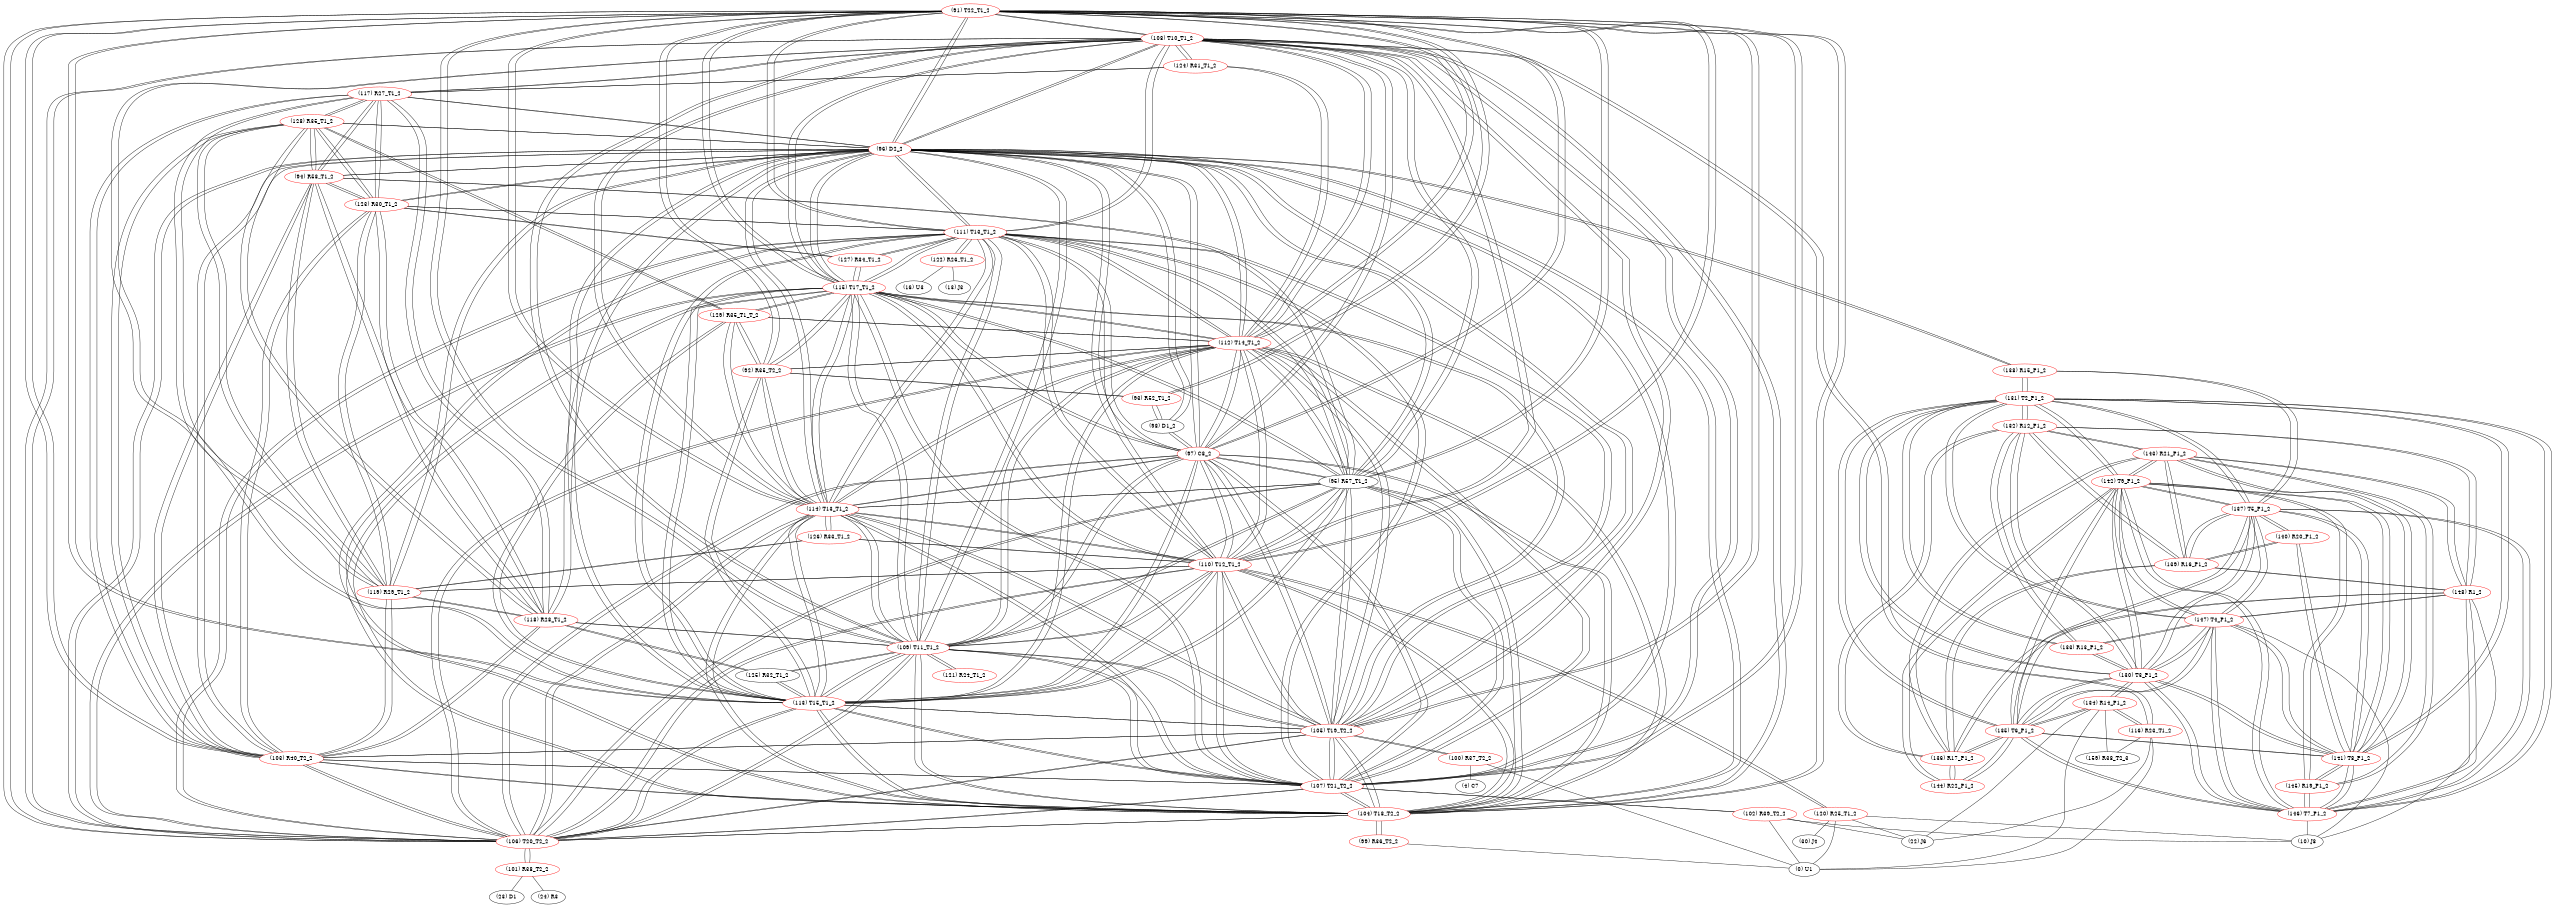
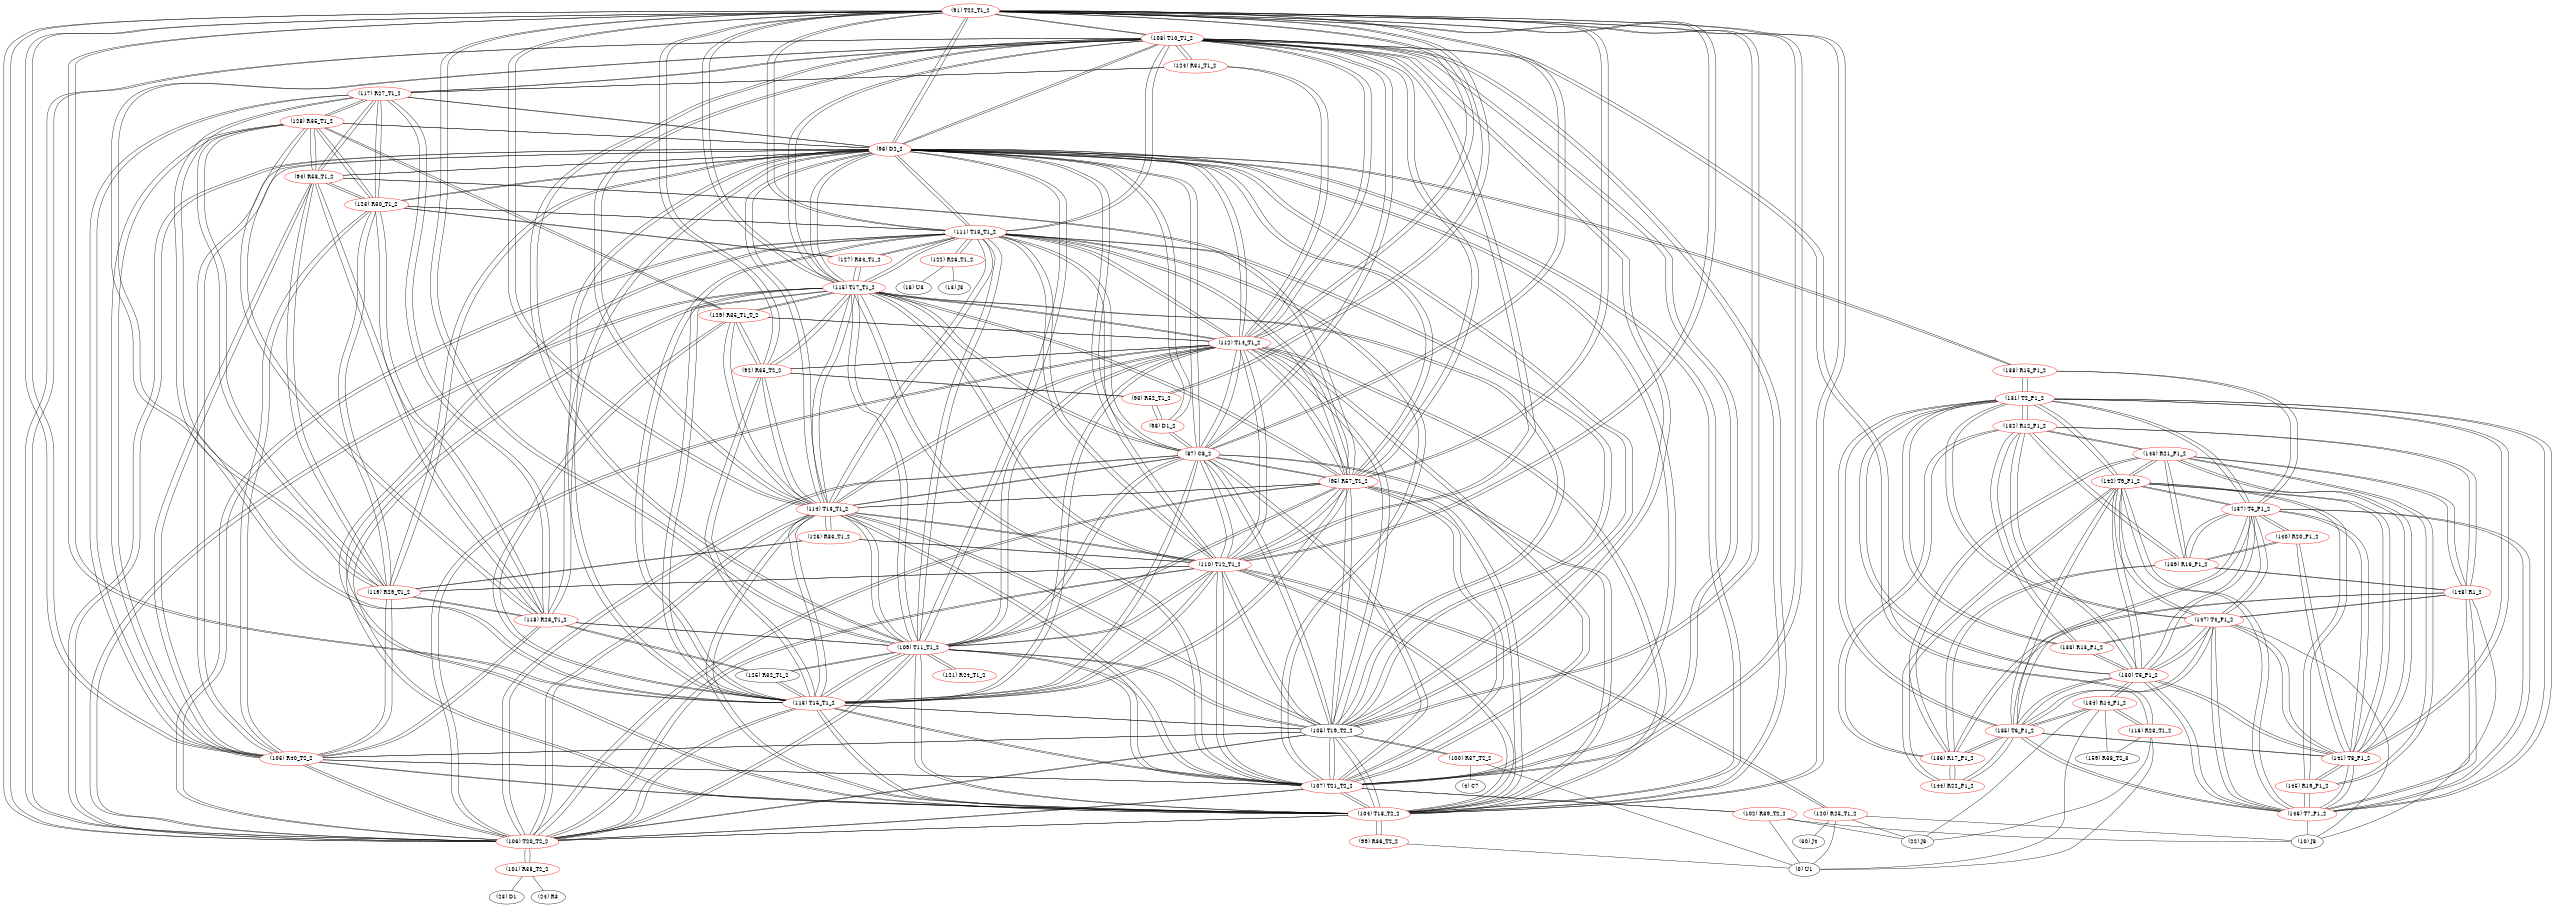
(1163, 426) -> (1163, 426)
(1198, 454) -> (1198, 454)
(1348, 482) -> (1348, 482)
(1332, 731) -> (1332, 731)
